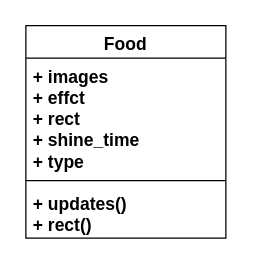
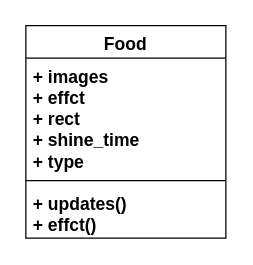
(84, 204) -> (84, 204)
